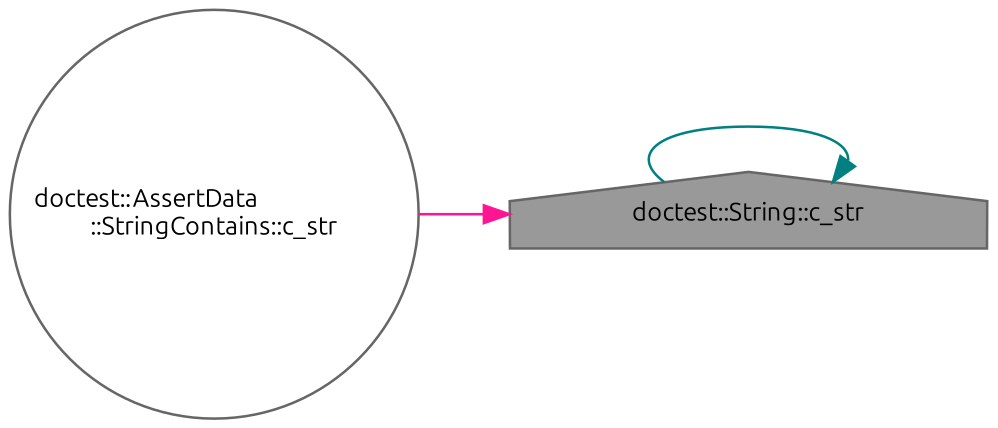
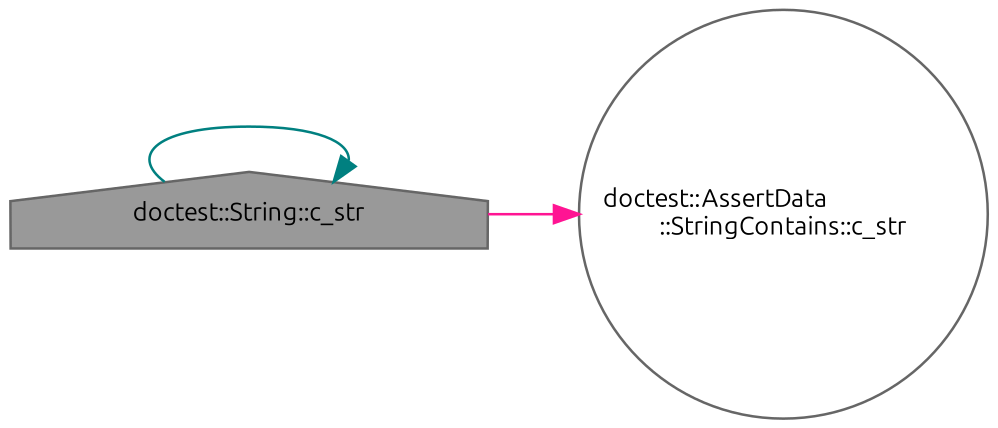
(451, 214) -> (521, 214)
